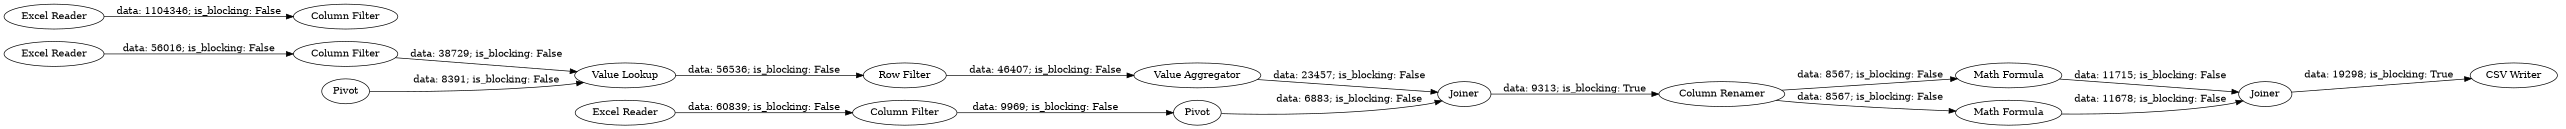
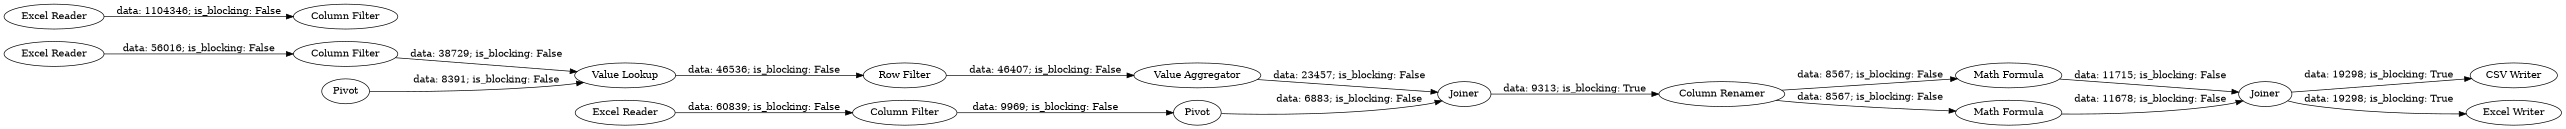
(764, 70) -> (764, 70)
none -> (2514, 113)
